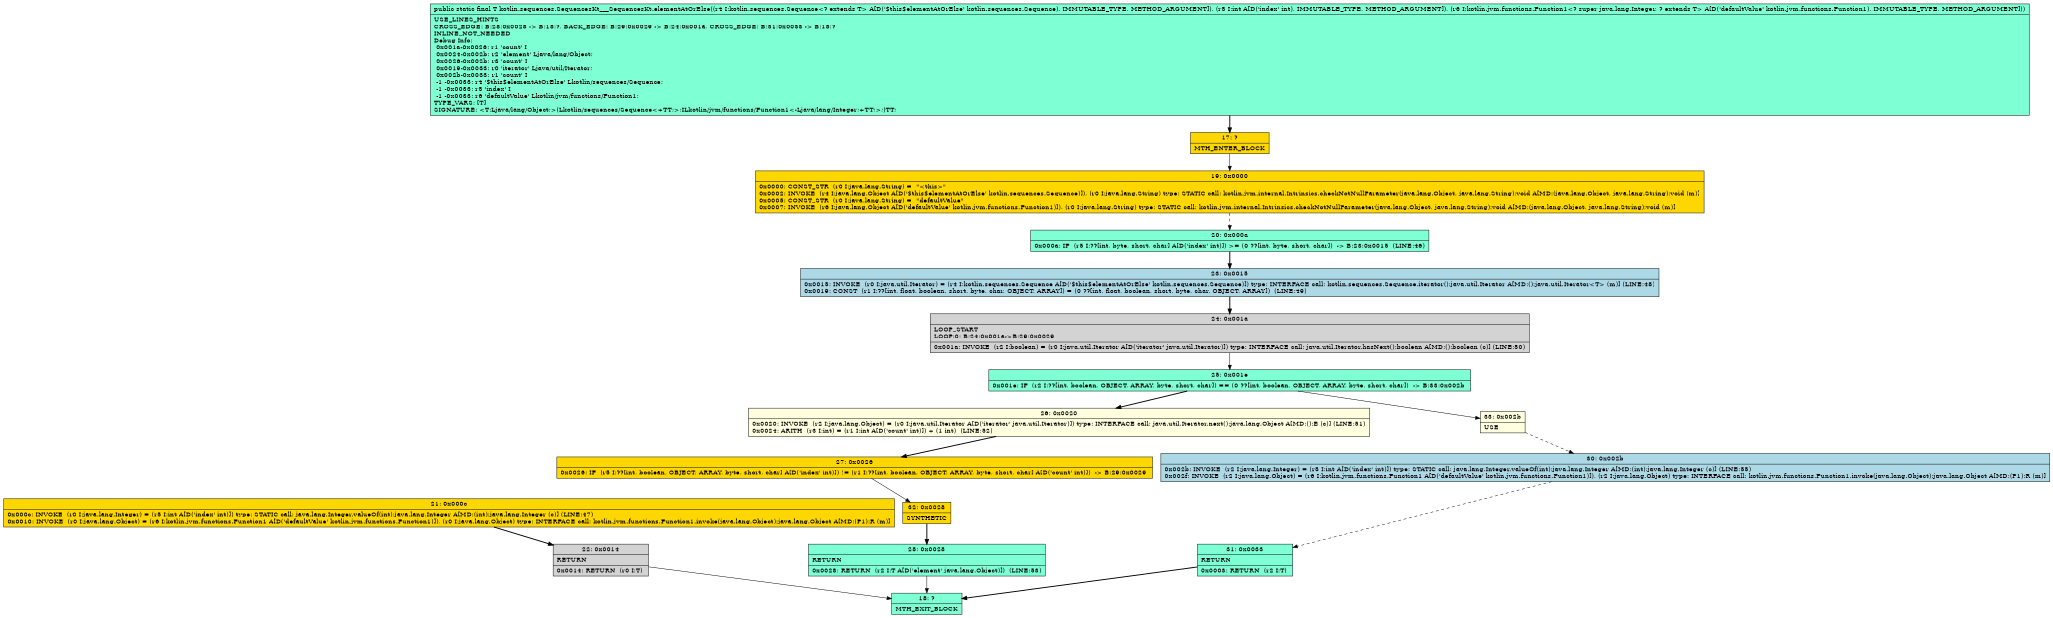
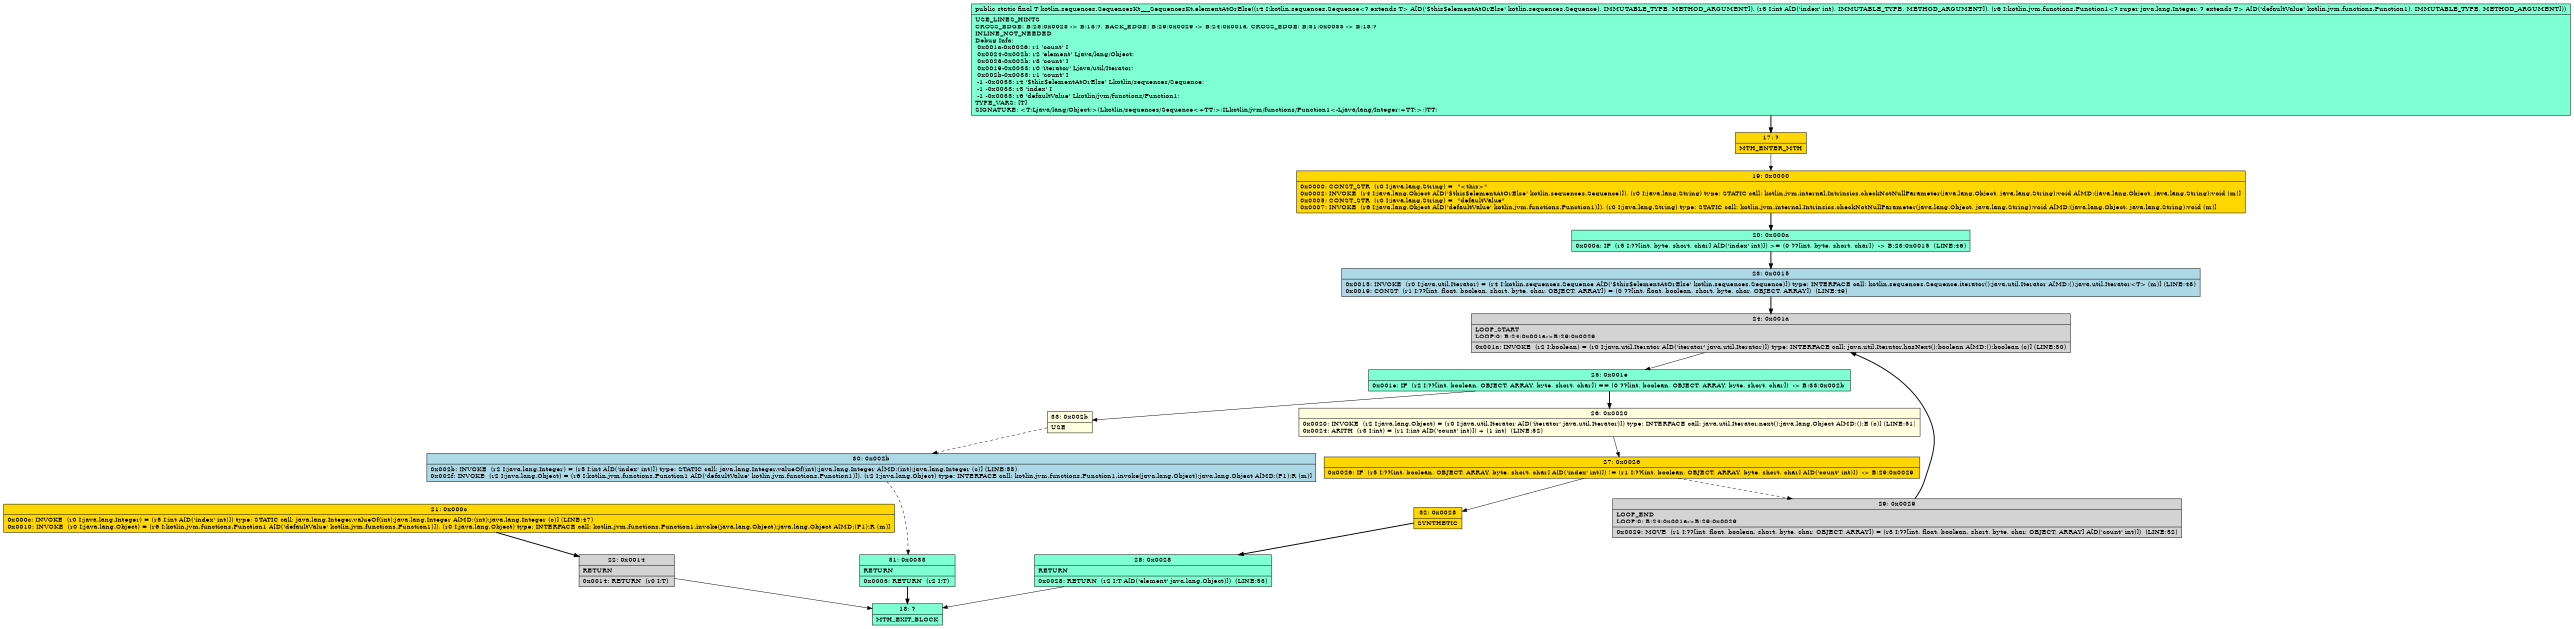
(1230, 148) -> (1771, 148)
(1230, 219) -> (1771, 219)
(951, 446) -> (1616, 444)
none -> (1897, 518)
